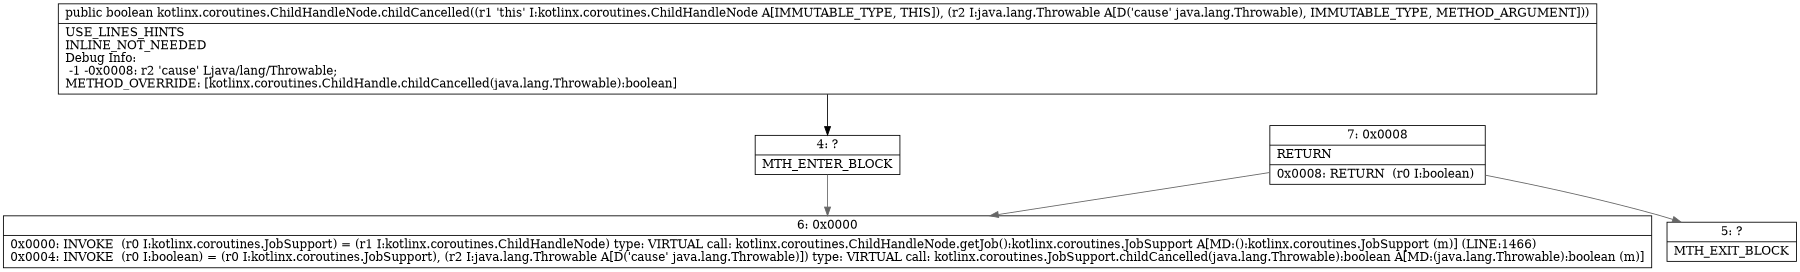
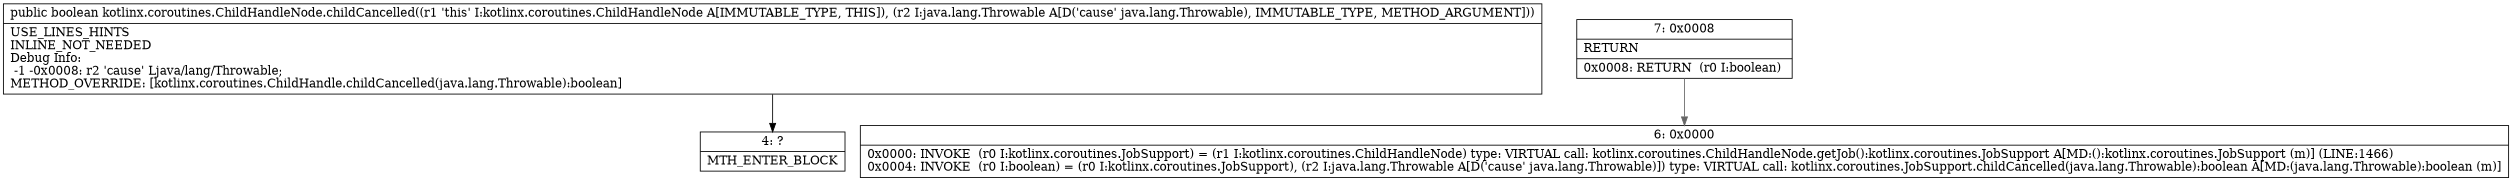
(828, 191) -> none
(1732, 242) -> none
